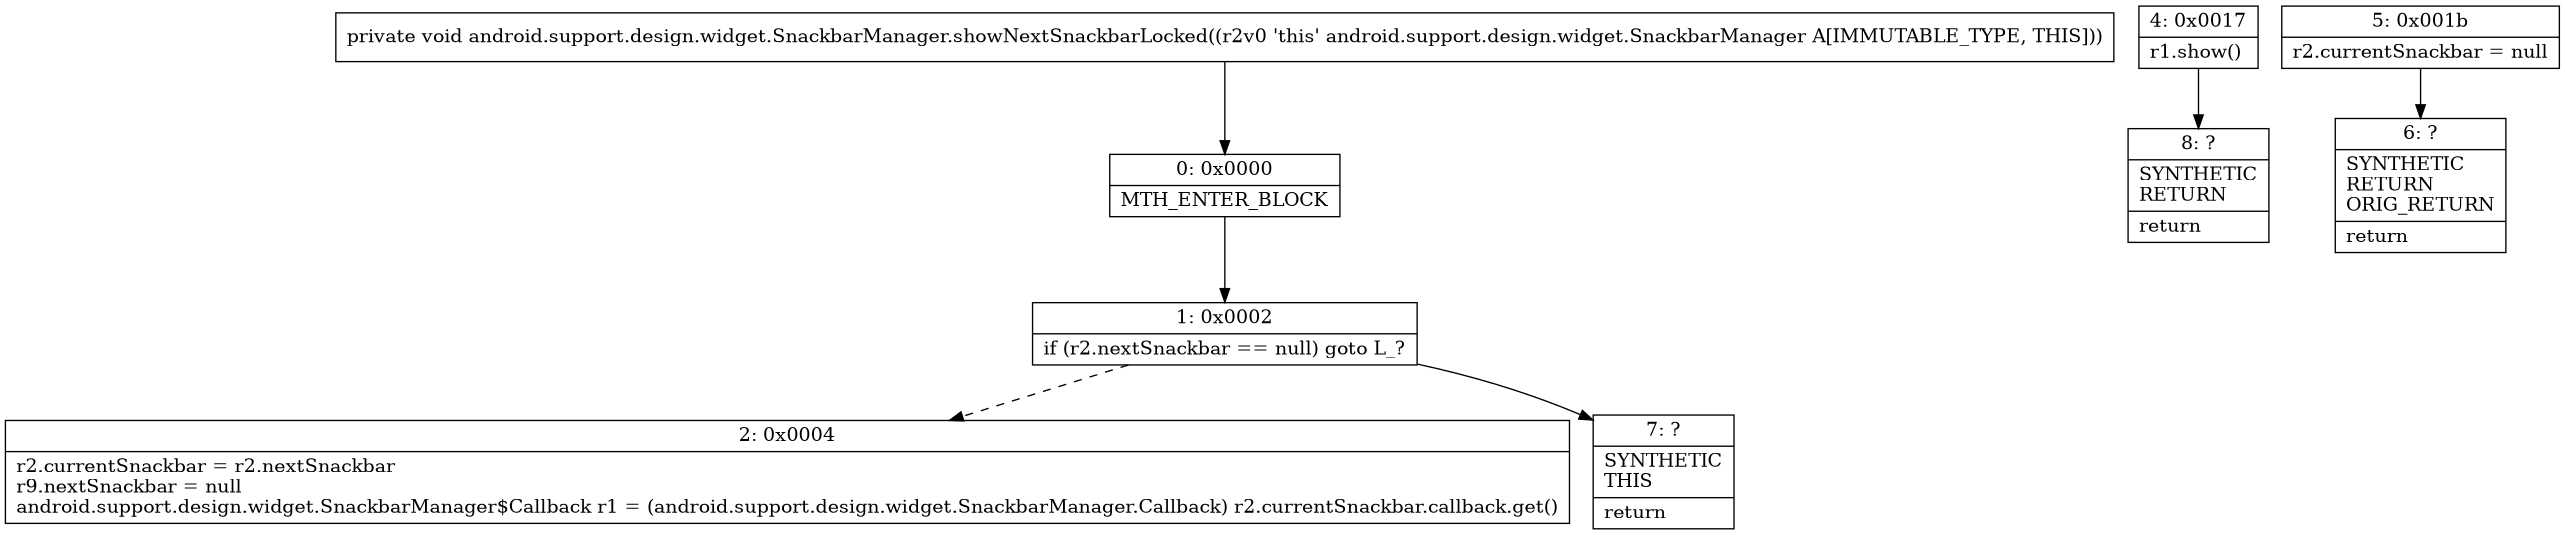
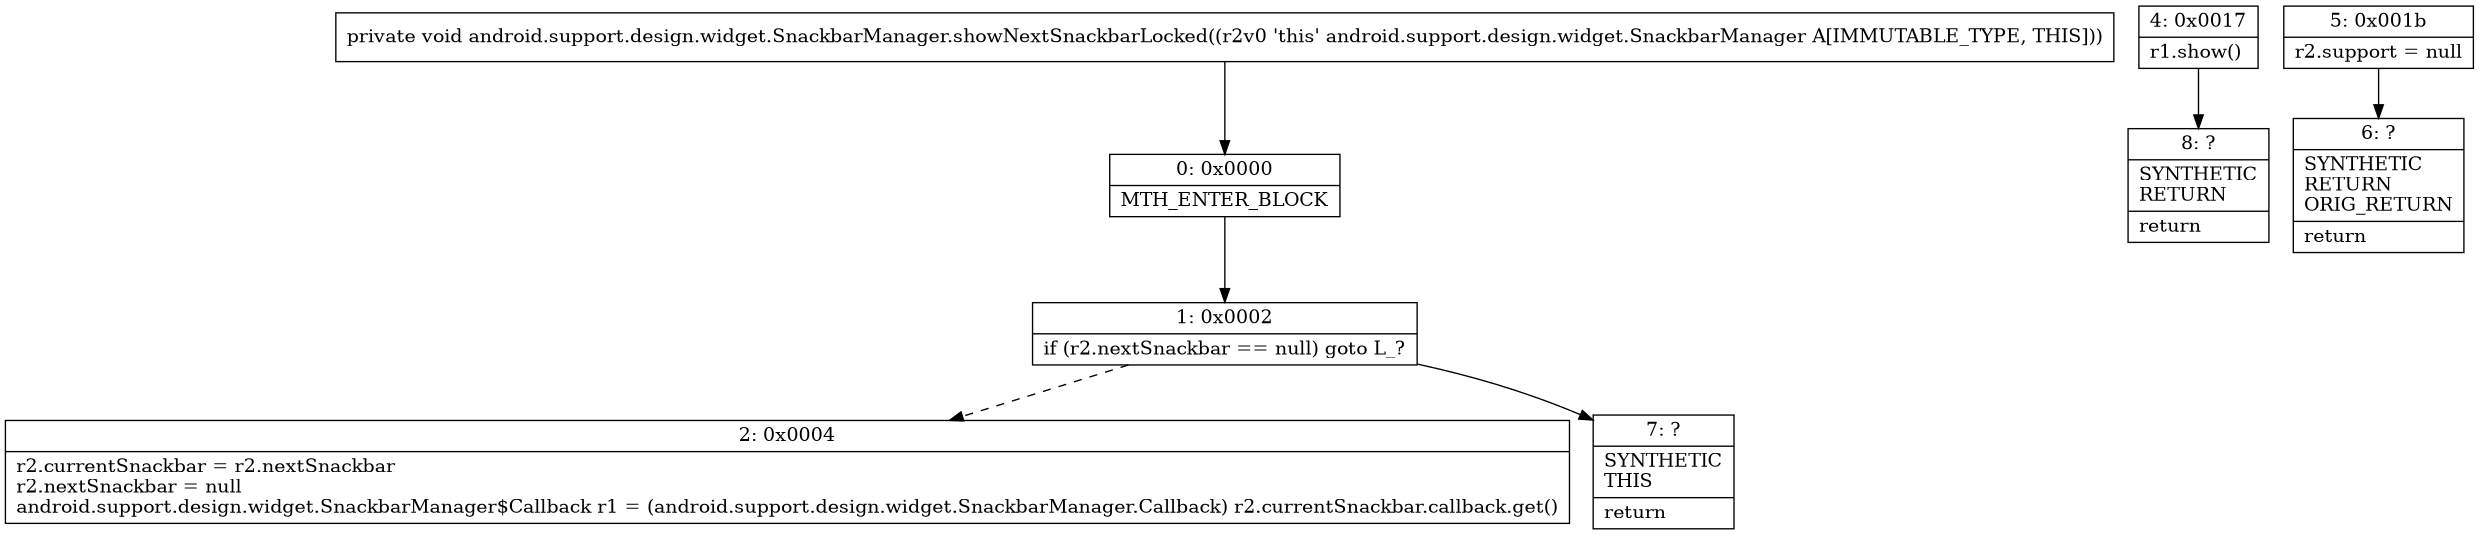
(2421, 52) -> (2379, 52)
(129, 487) -> (129, 487)
